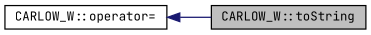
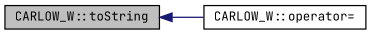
(196, 17) -> (188, 17)
